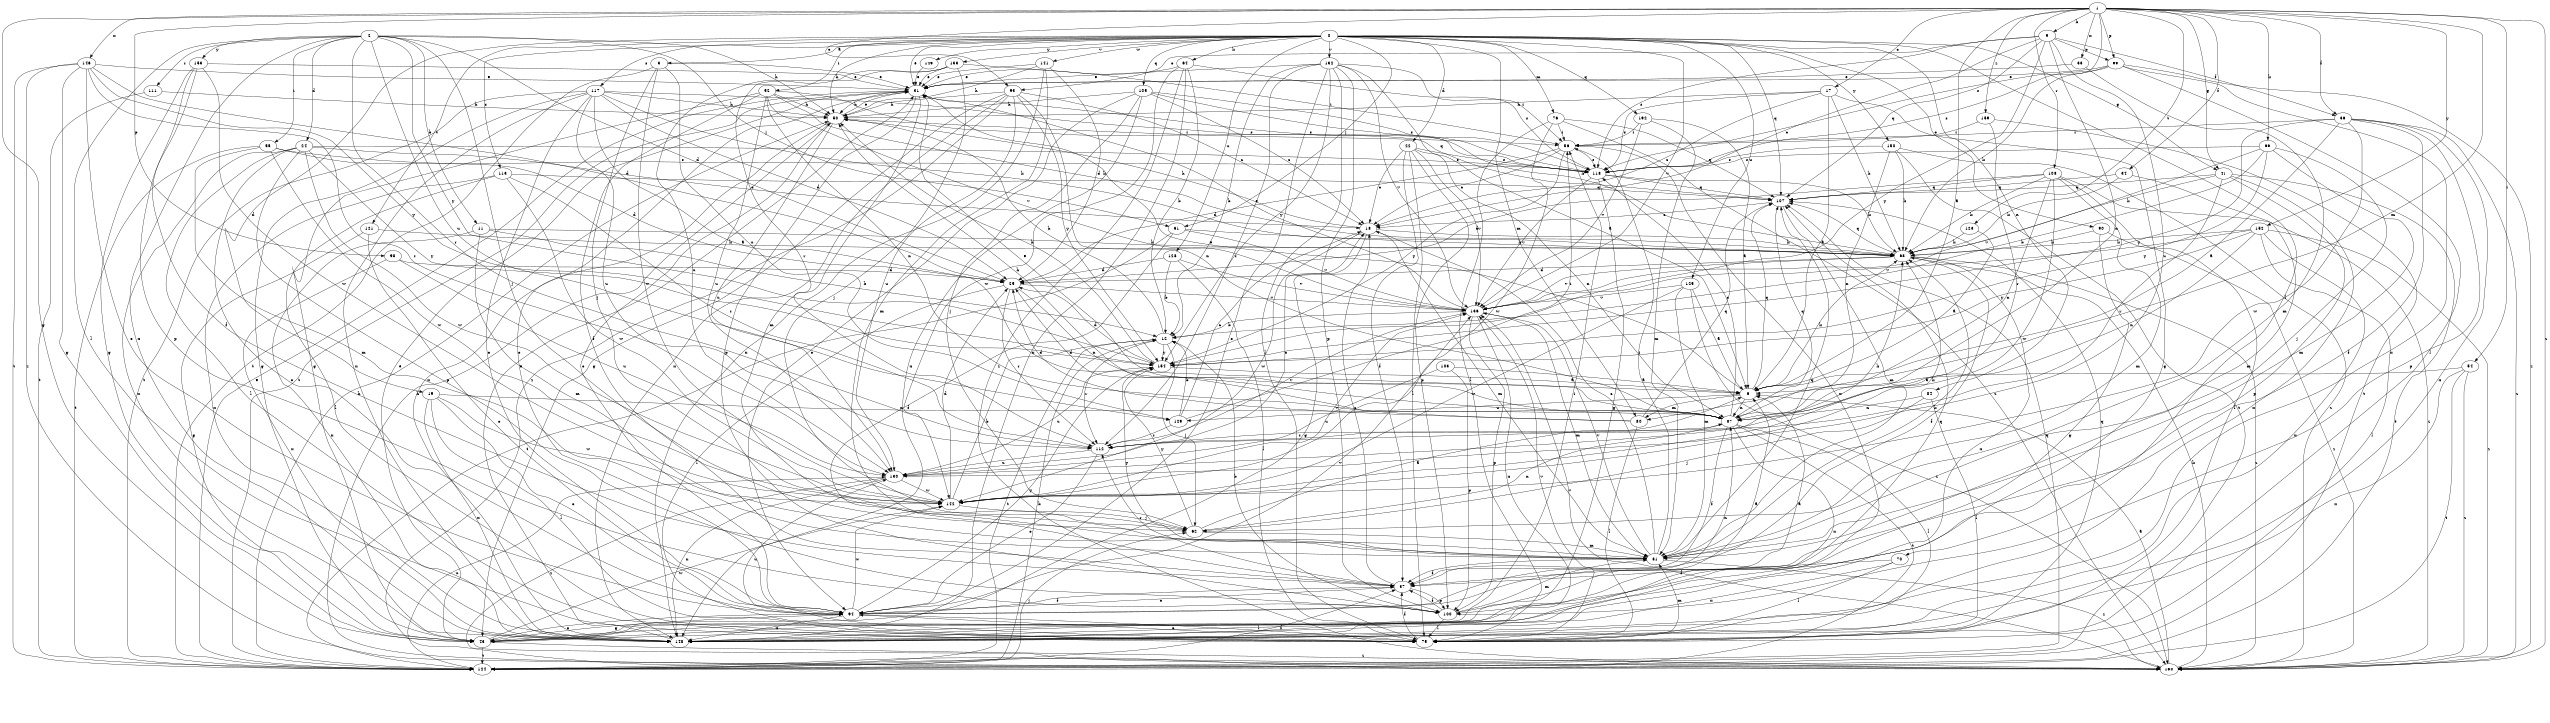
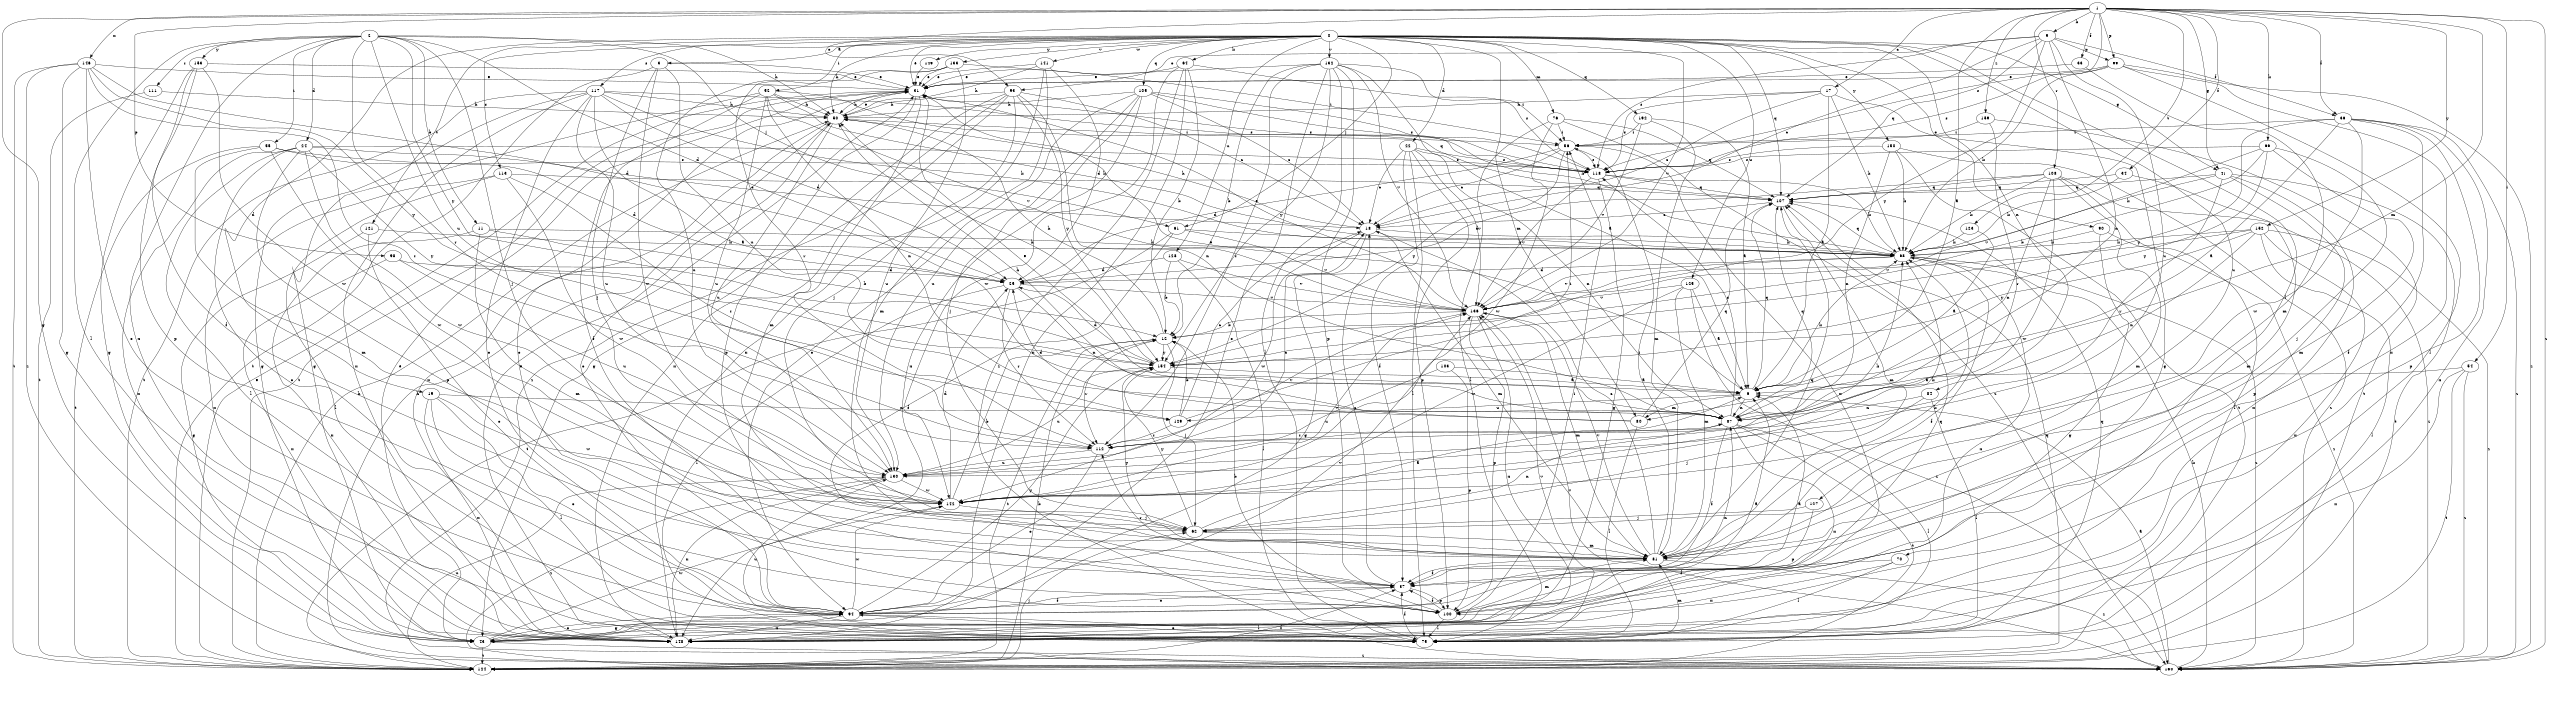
(2091, 36) -> (2091, 36)
none -> (972, 232)
(1333, 394) -> none
none -> (1814, 504)
